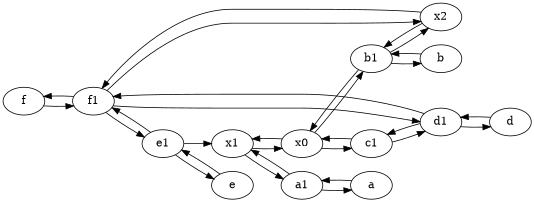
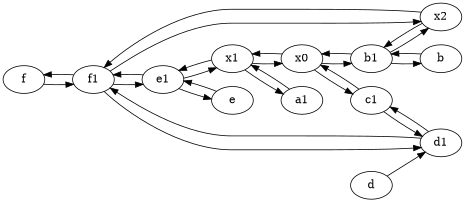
none -> (199, 64)
(472, 127) -> none
(371, 185) -> none
